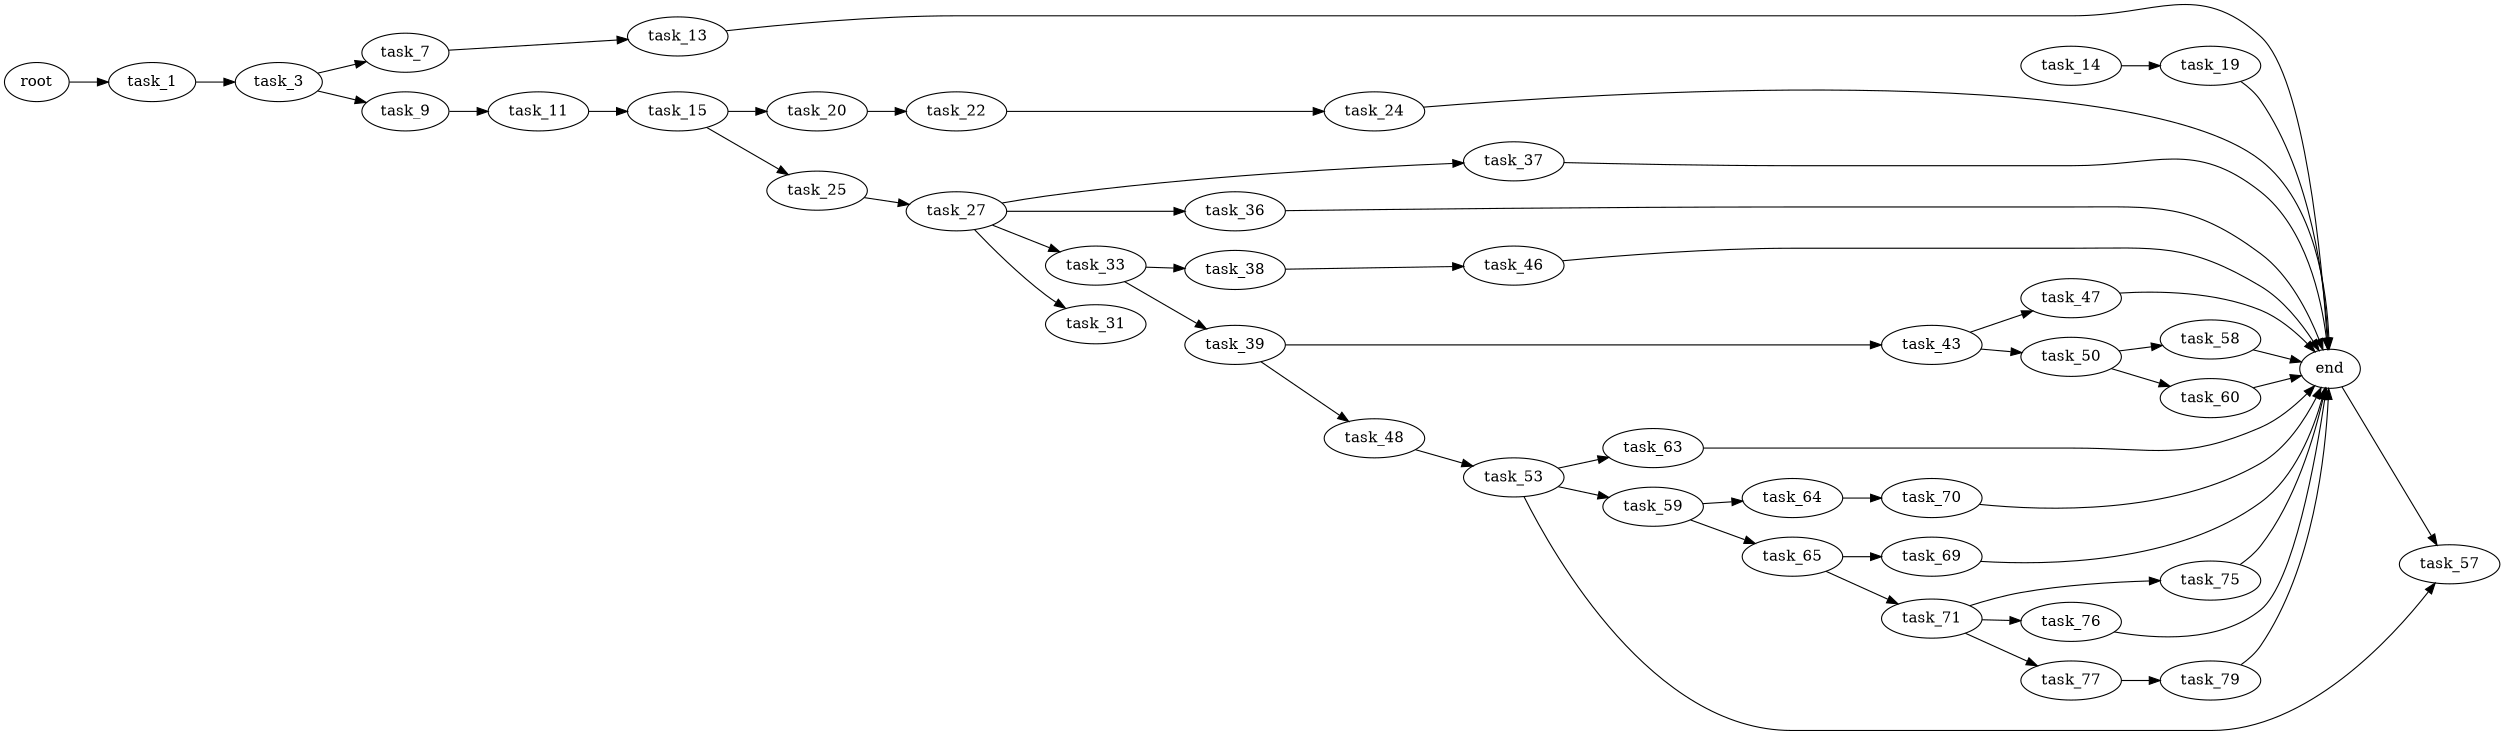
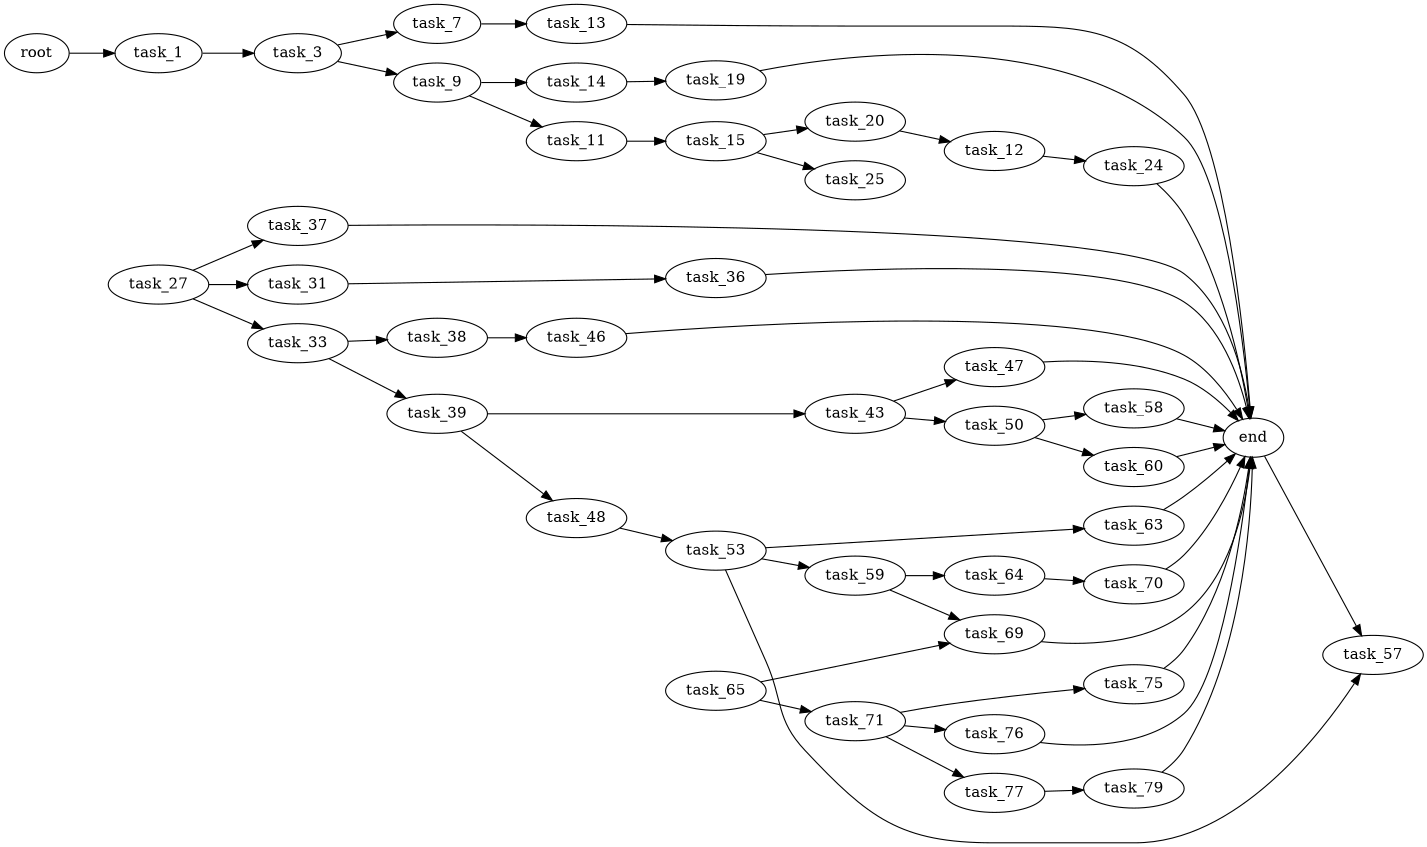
none -> (498, 83)
(956, 111) -> (995, 151)
(881, 200) -> none
(1090, 211) -> (501, 281)
(1718, 530) -> (920, 603)
